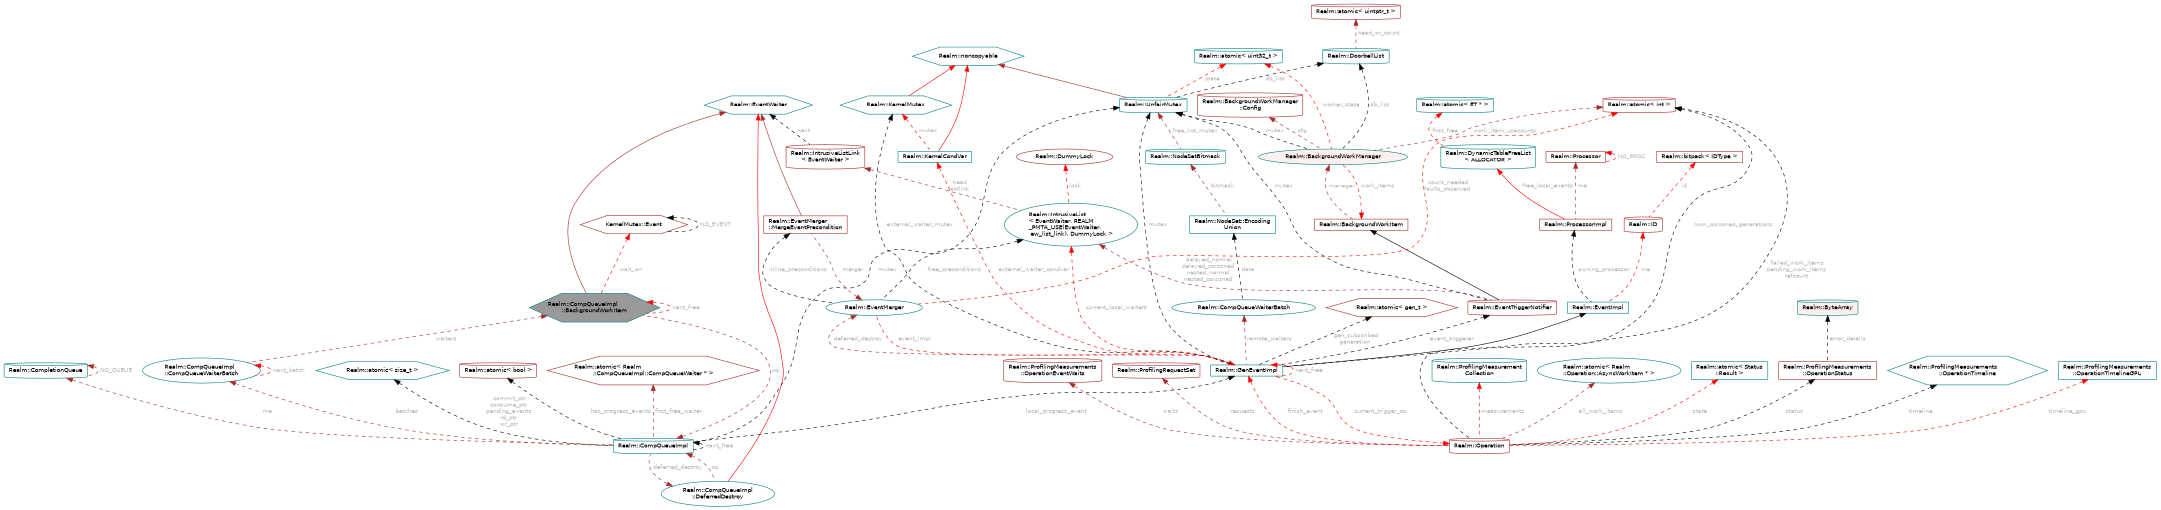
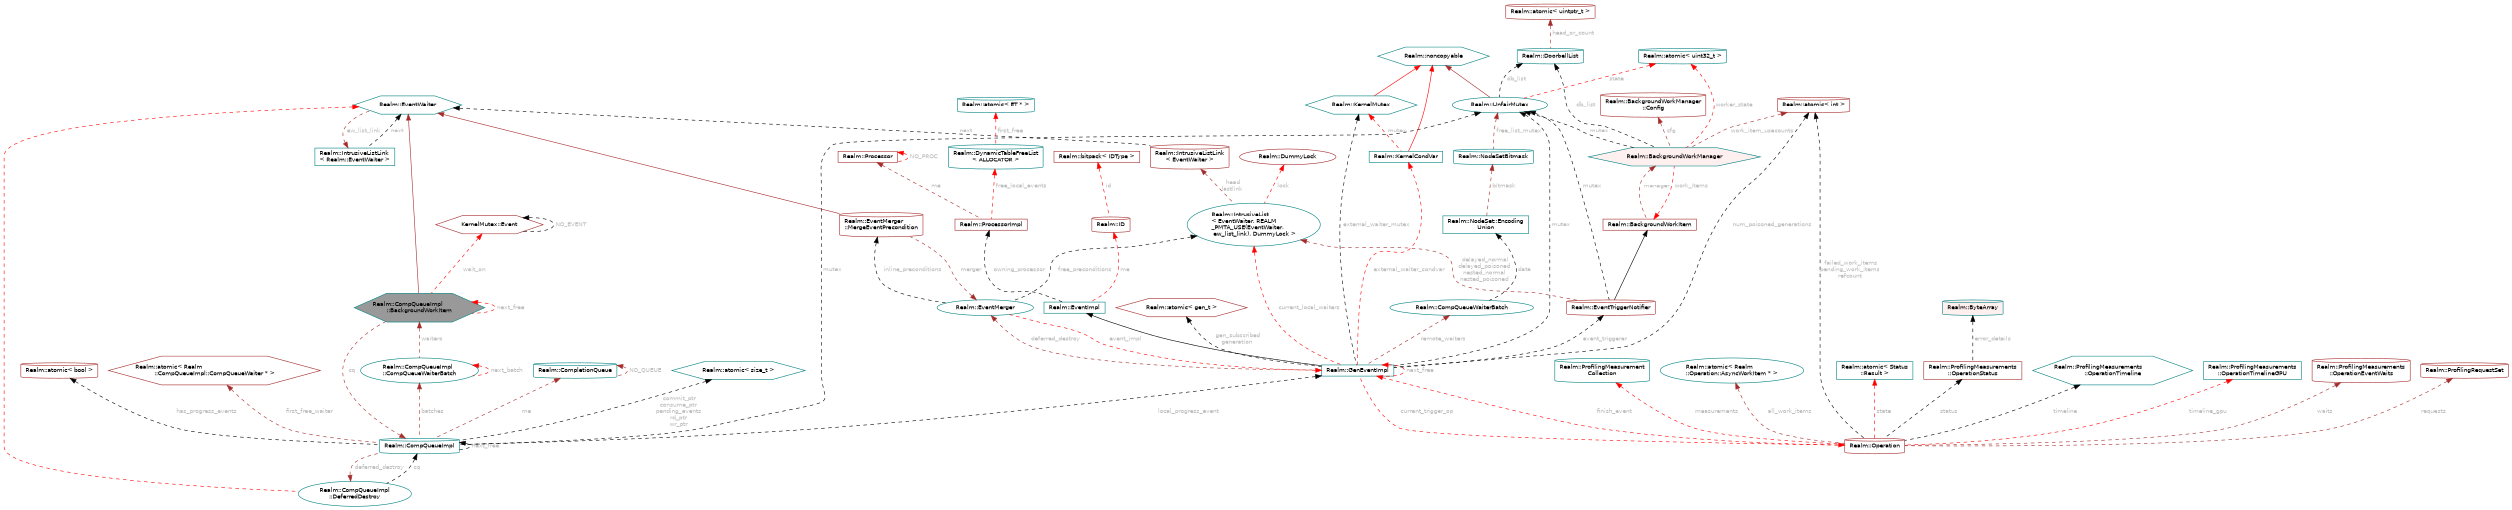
(1153, 105) -> (1500, 105)
none -> (355, 157)
(1333, 157) -> (1674, 157)
(1530, 200) -> (993, 197)
(805, 225) -> (881, 225)
(1308, 257) -> none
(767, 309) -> (4, 274)
(706, 466) -> (403, 474)
